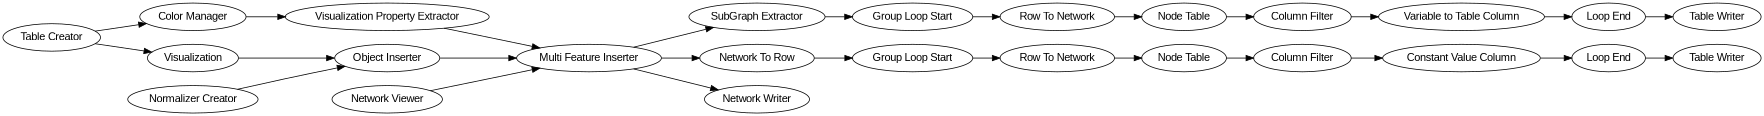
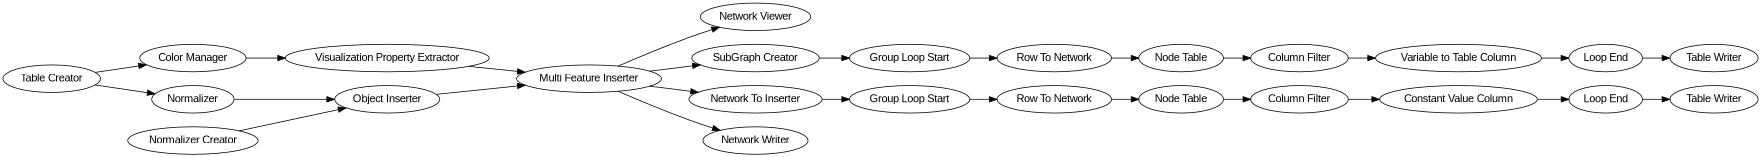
(757, 17) -> (756, 58)
(193, 58) -> (193, 99)
(757, 58) -> (756, 99)
(481, 80) -> (665, 47)
